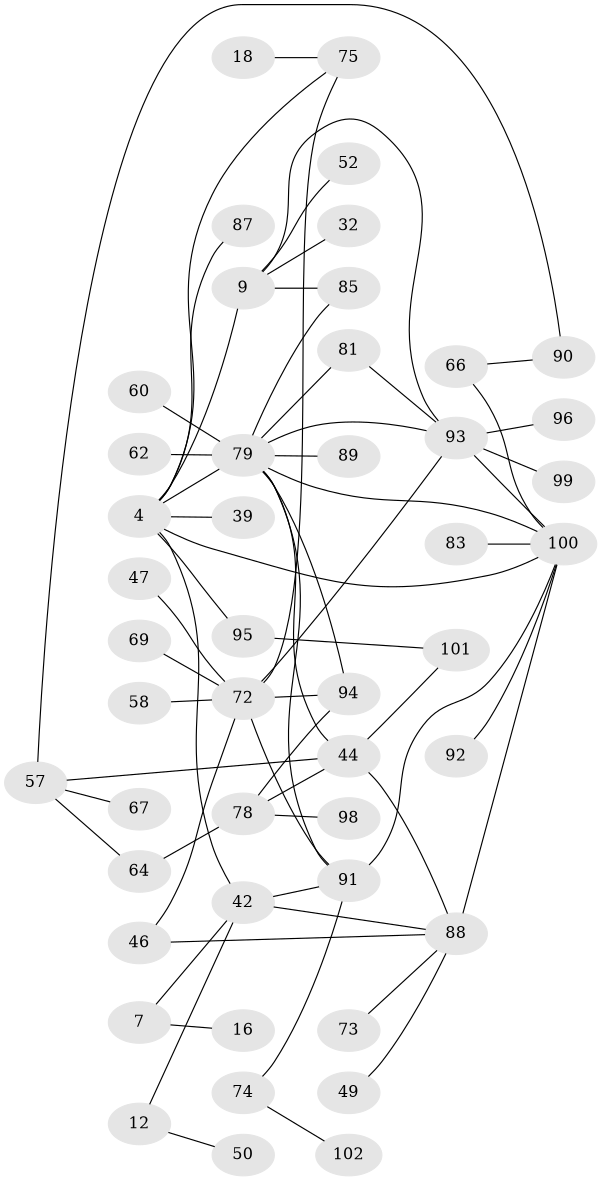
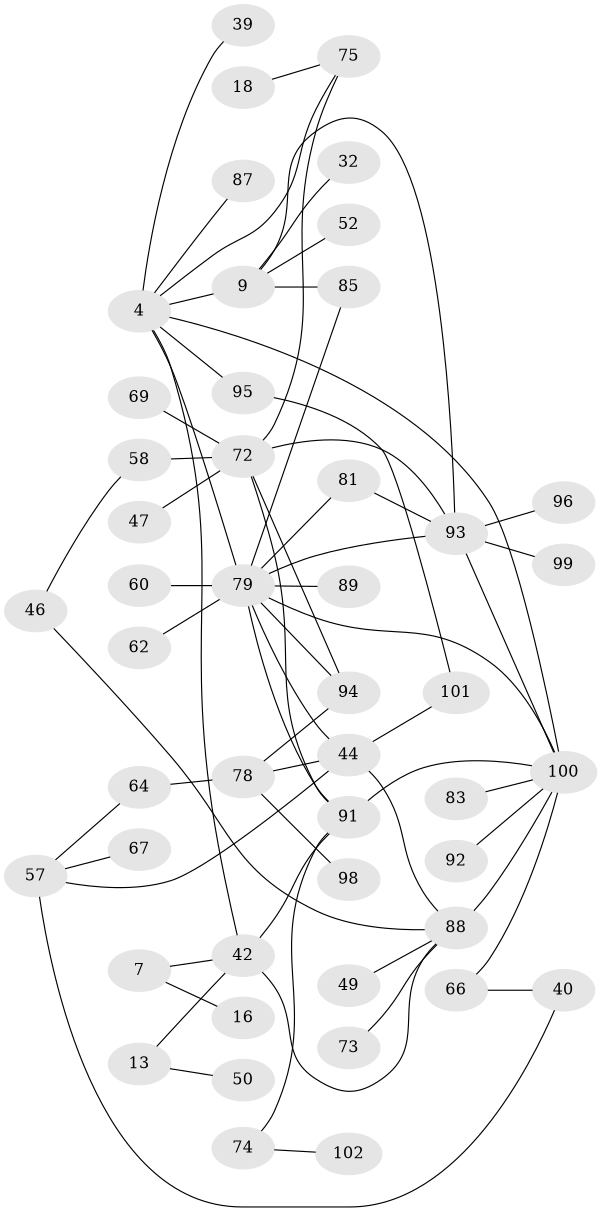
(564, 357) -> (564, 990)
(200, 824) -> (81, 532)
(139, 1124) -> (139, 1064)
